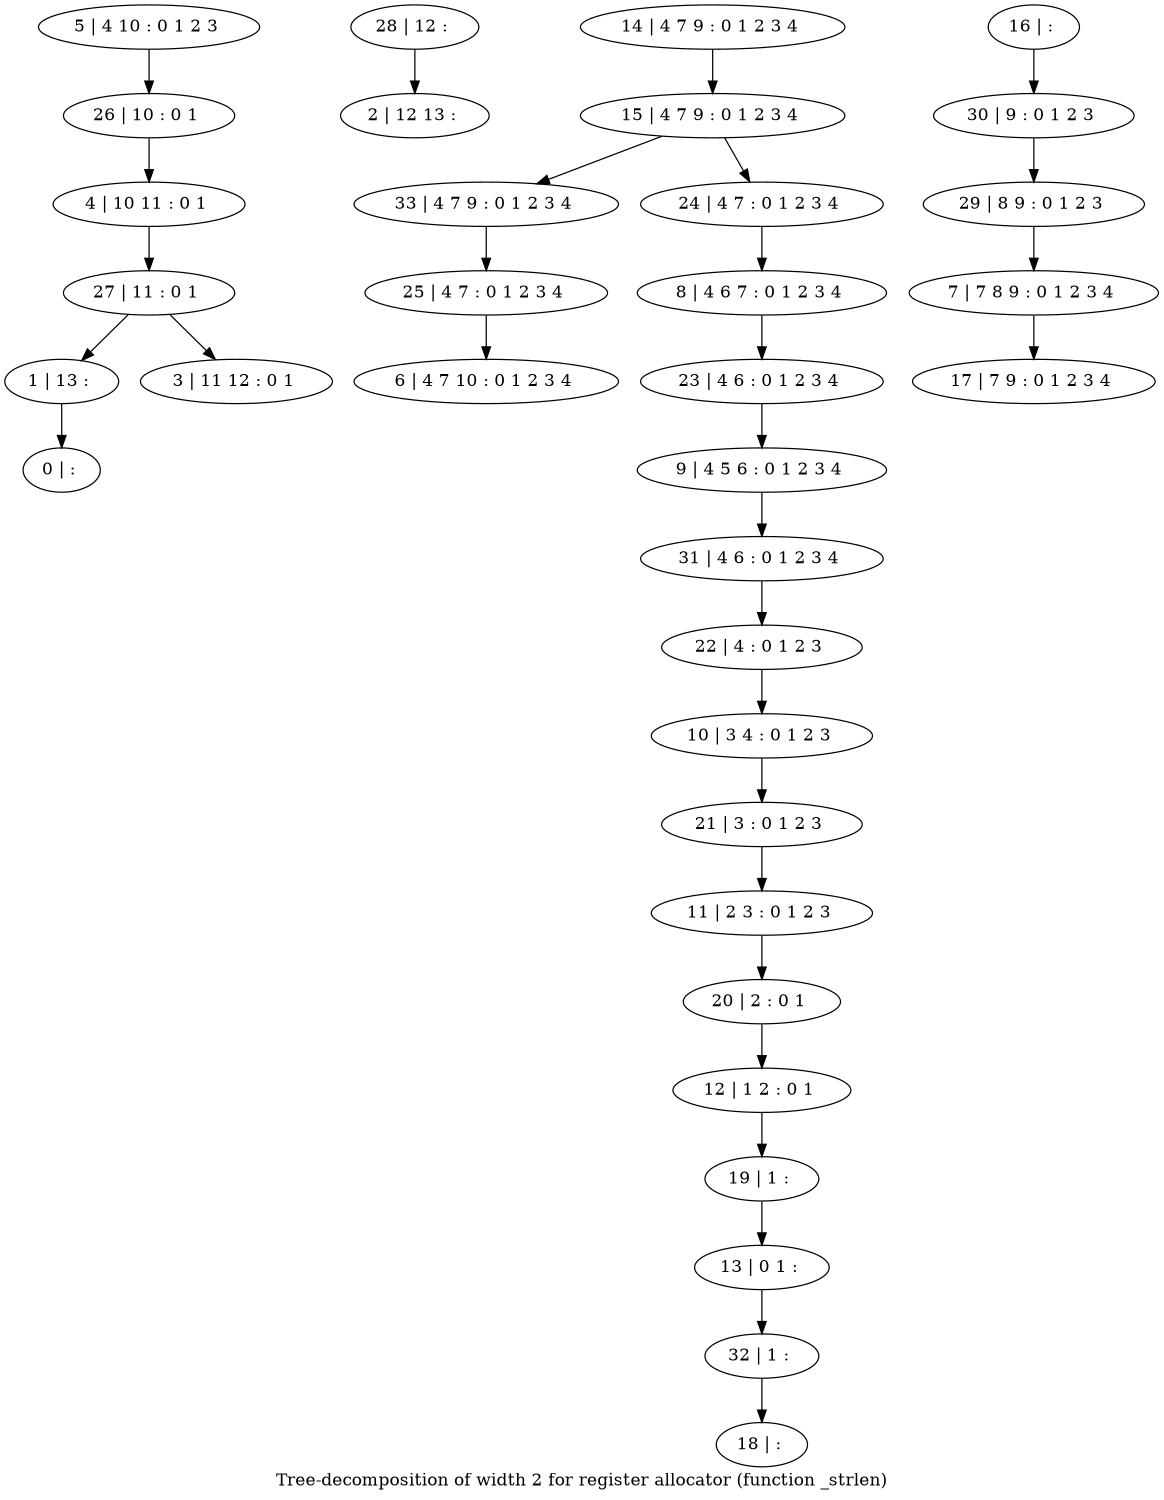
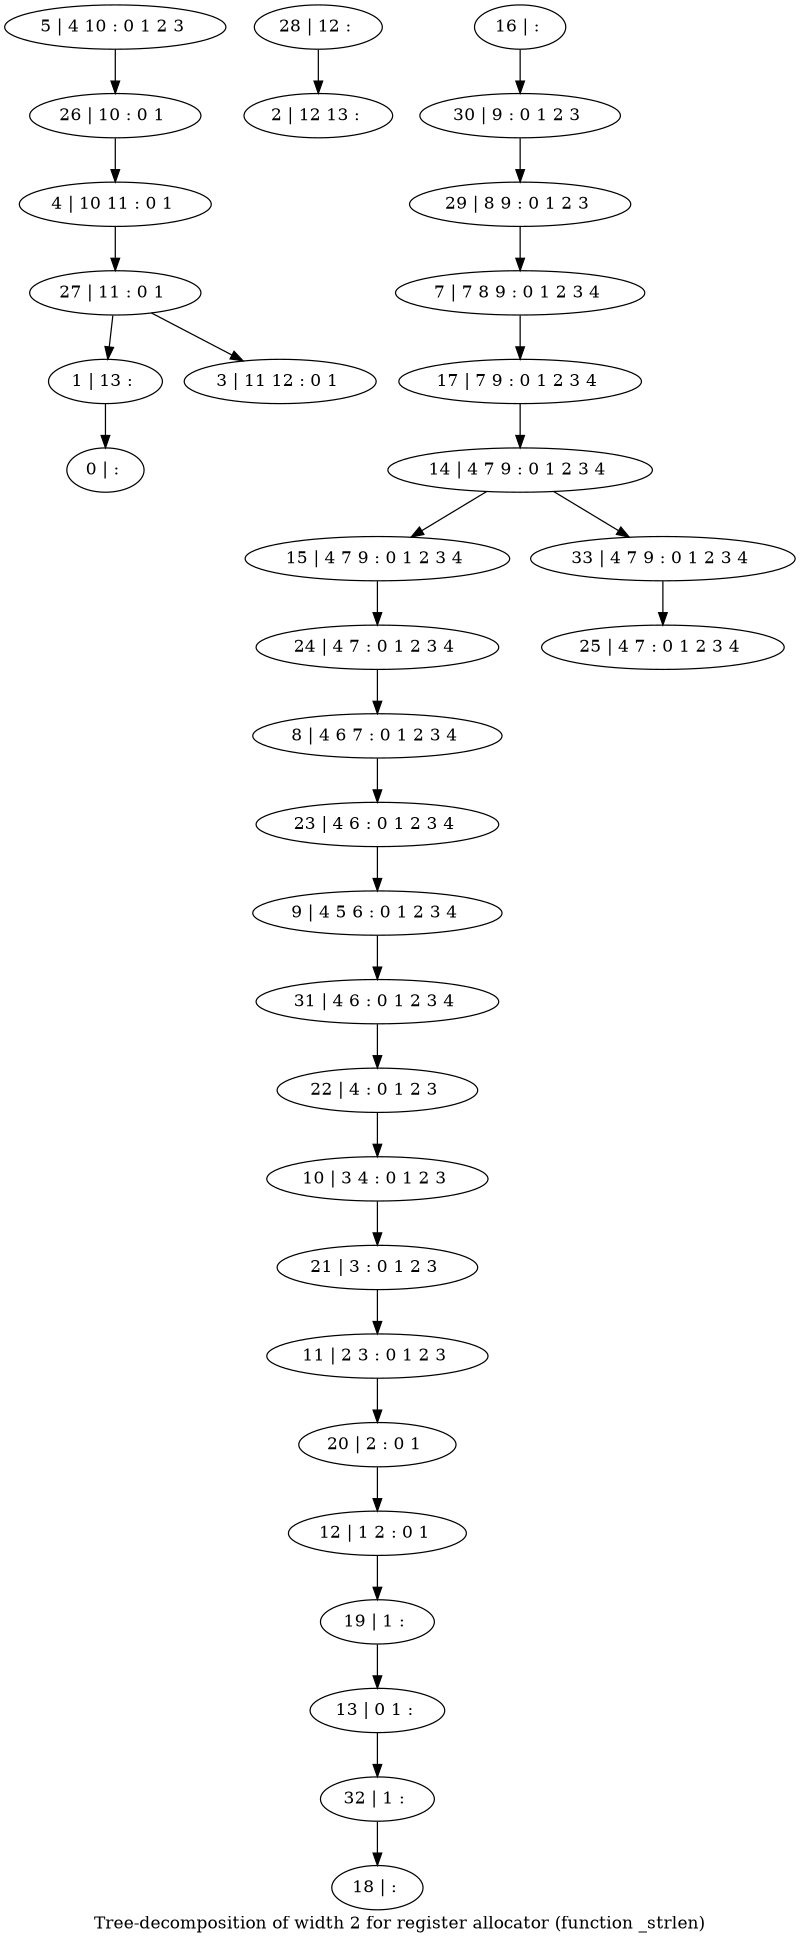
(605, 158) -> (586, 511)
(486, 381) -> none
none -> (520, 420)
